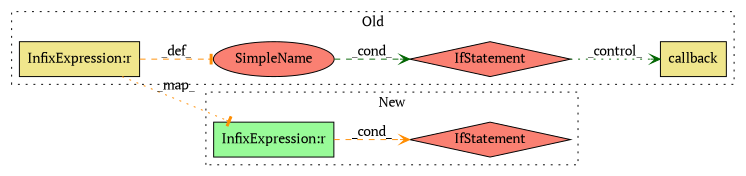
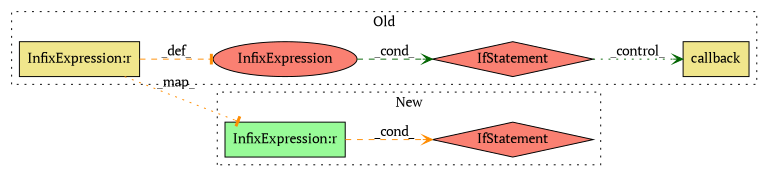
(274, 59) -> (285, 59)
